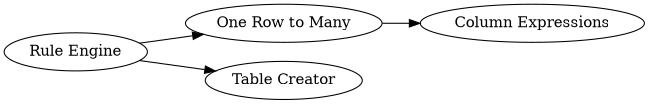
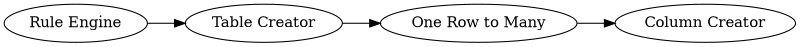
(532, 23) -> (705, 23)
(166, 39) -> (356, 23)
